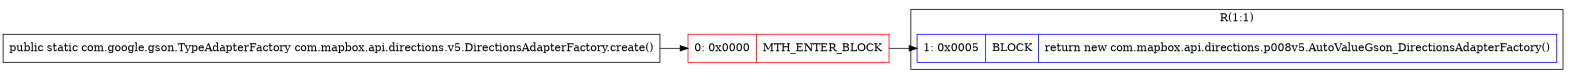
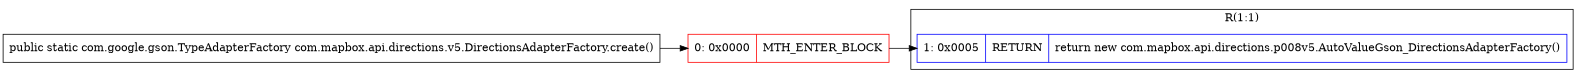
(1012, 48) -> (1017, 48)
